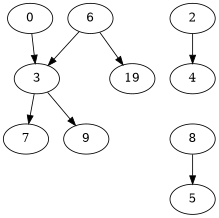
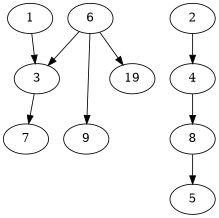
(30, 18) -> (30, 18)
none -> (193, 105)
(59, 106) -> (89, 74)
